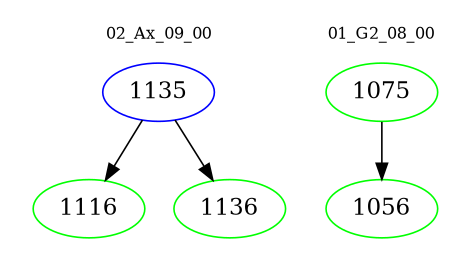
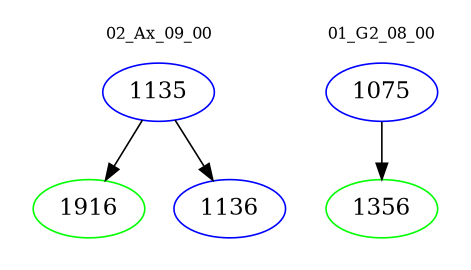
(382, 92) -> (382, 92)
(89, 209) -> (89, 209)
(230, 209) -> (230, 209)
(382, 209) -> (382, 209)
